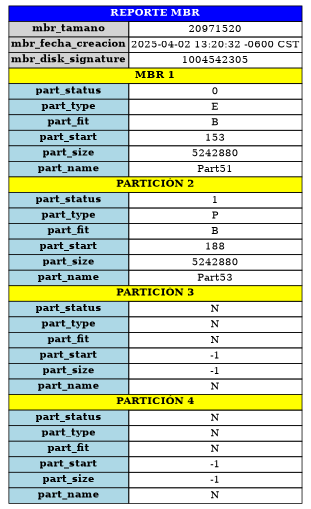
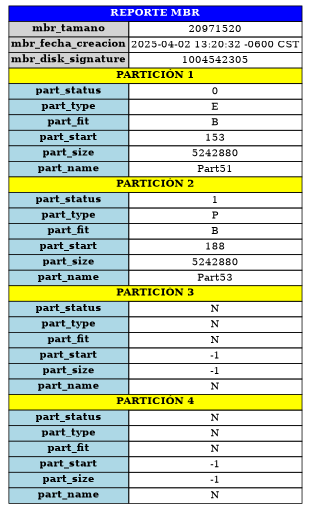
(155, 75) -> (155, 75)
